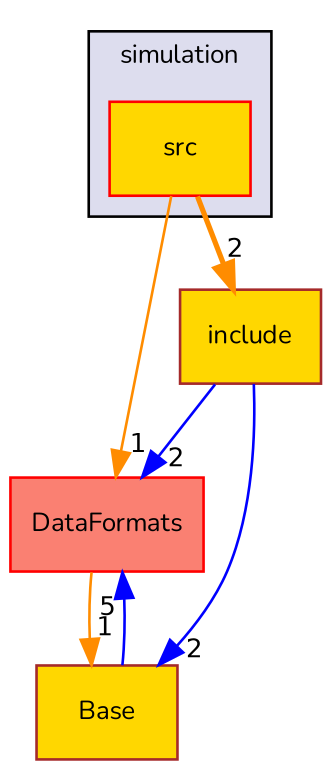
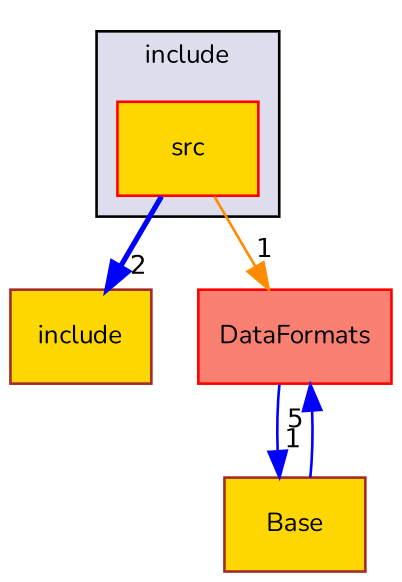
(180, 56) -> (188, 56)
(211, 232) -> (140, 233)
(187, 420) -> none
(243, 523) -> none
(90, 606) -> (277, 418)
